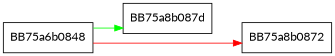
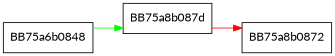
(163, 43) -> (223, 28)
